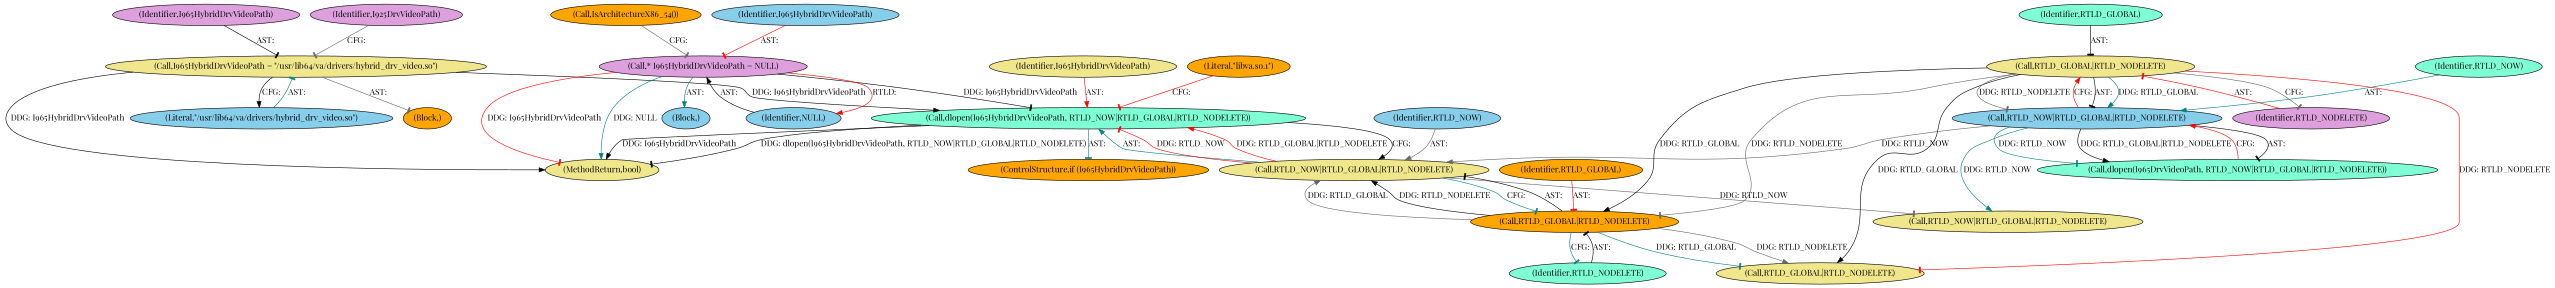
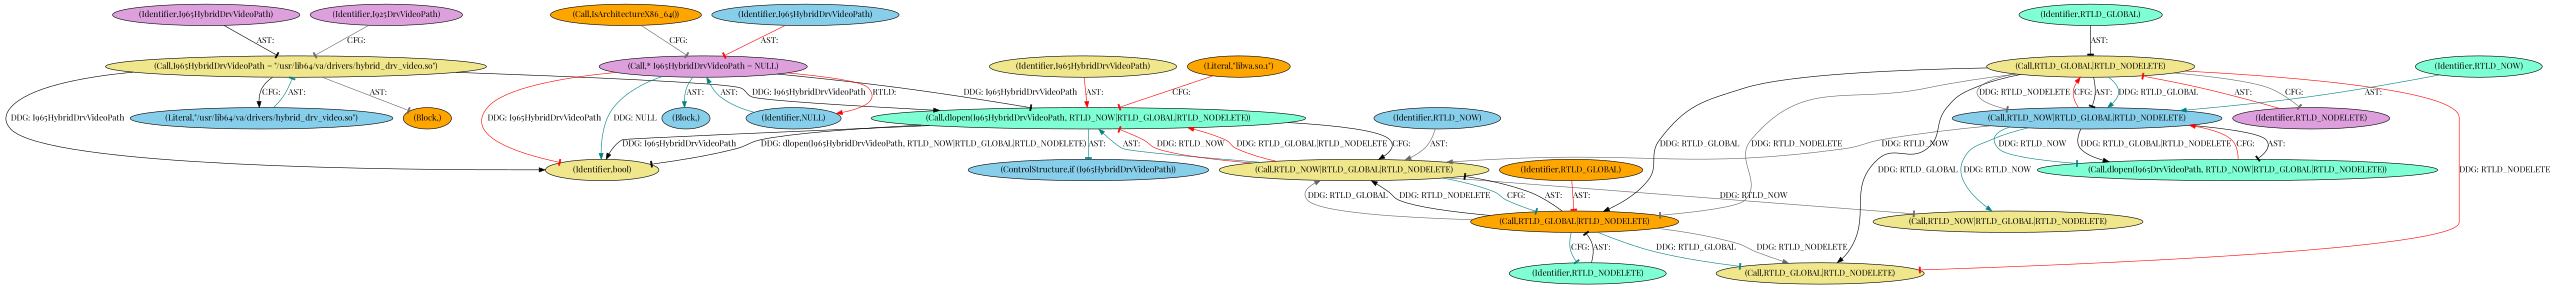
(626, 15) -> (626, 15)
(728, 102) -> (728, 102)
(602, 170) -> (602, 170)
(1088, 170) -> (1088, 170)
